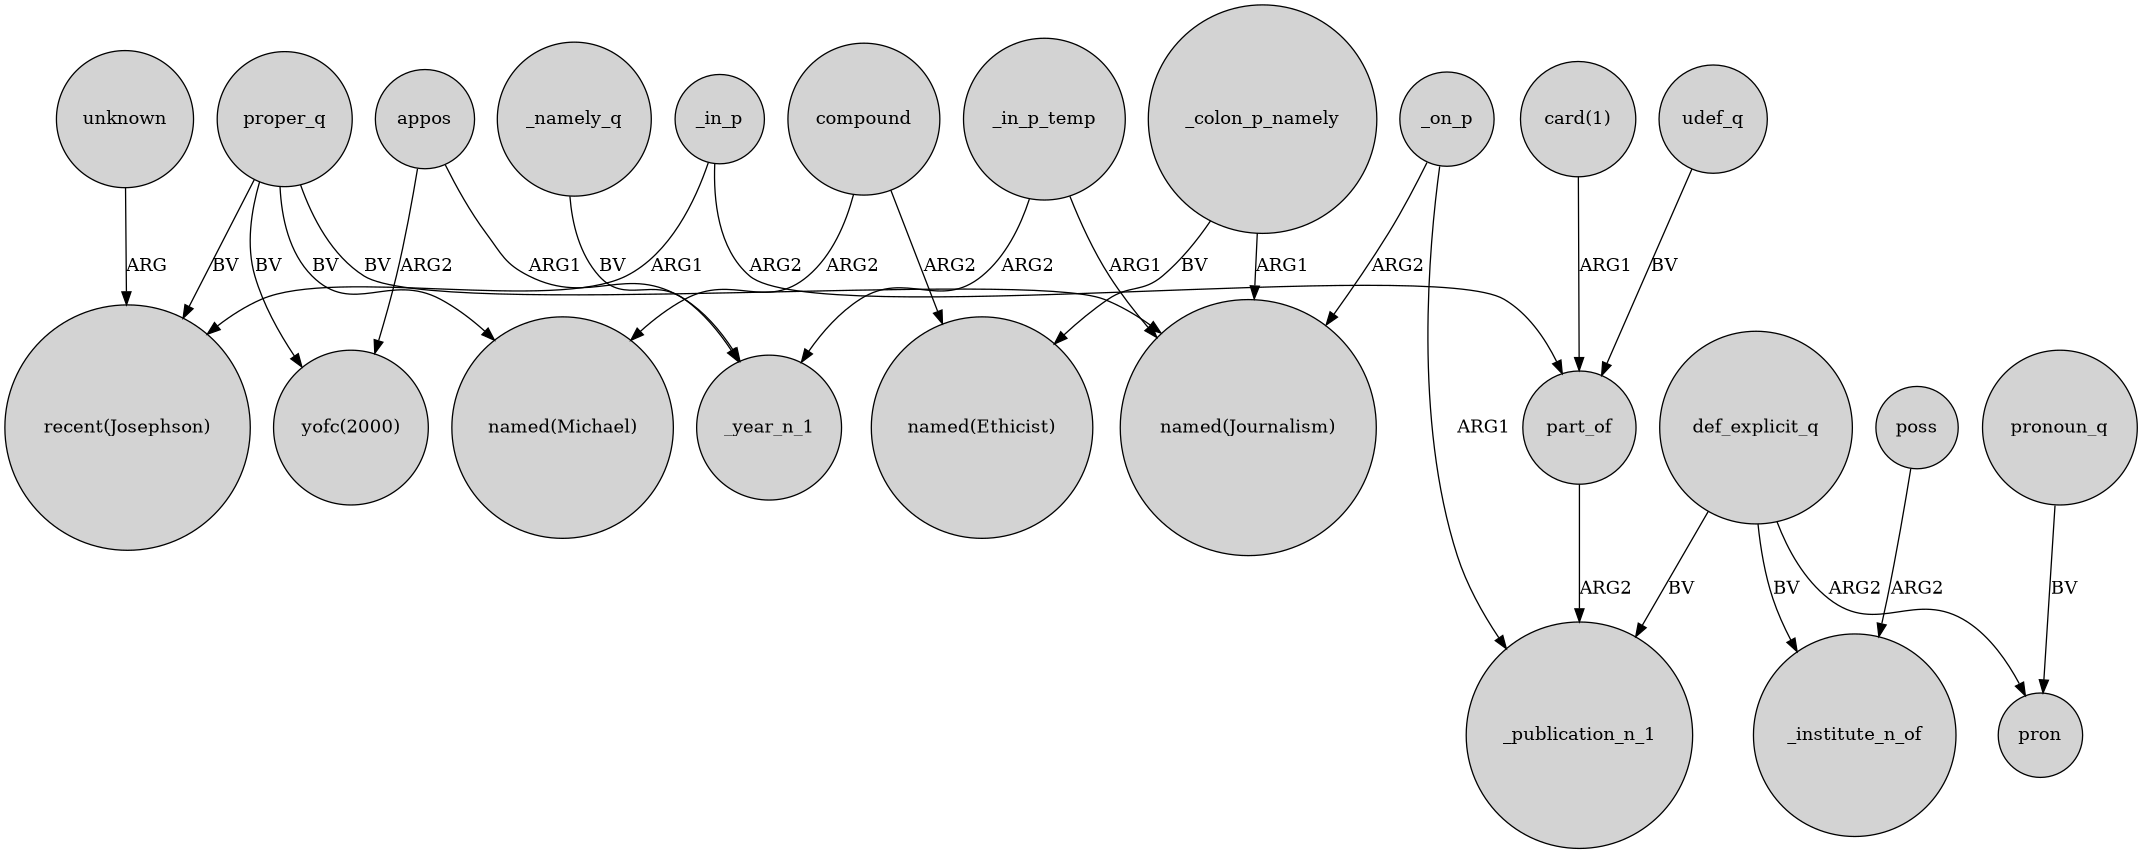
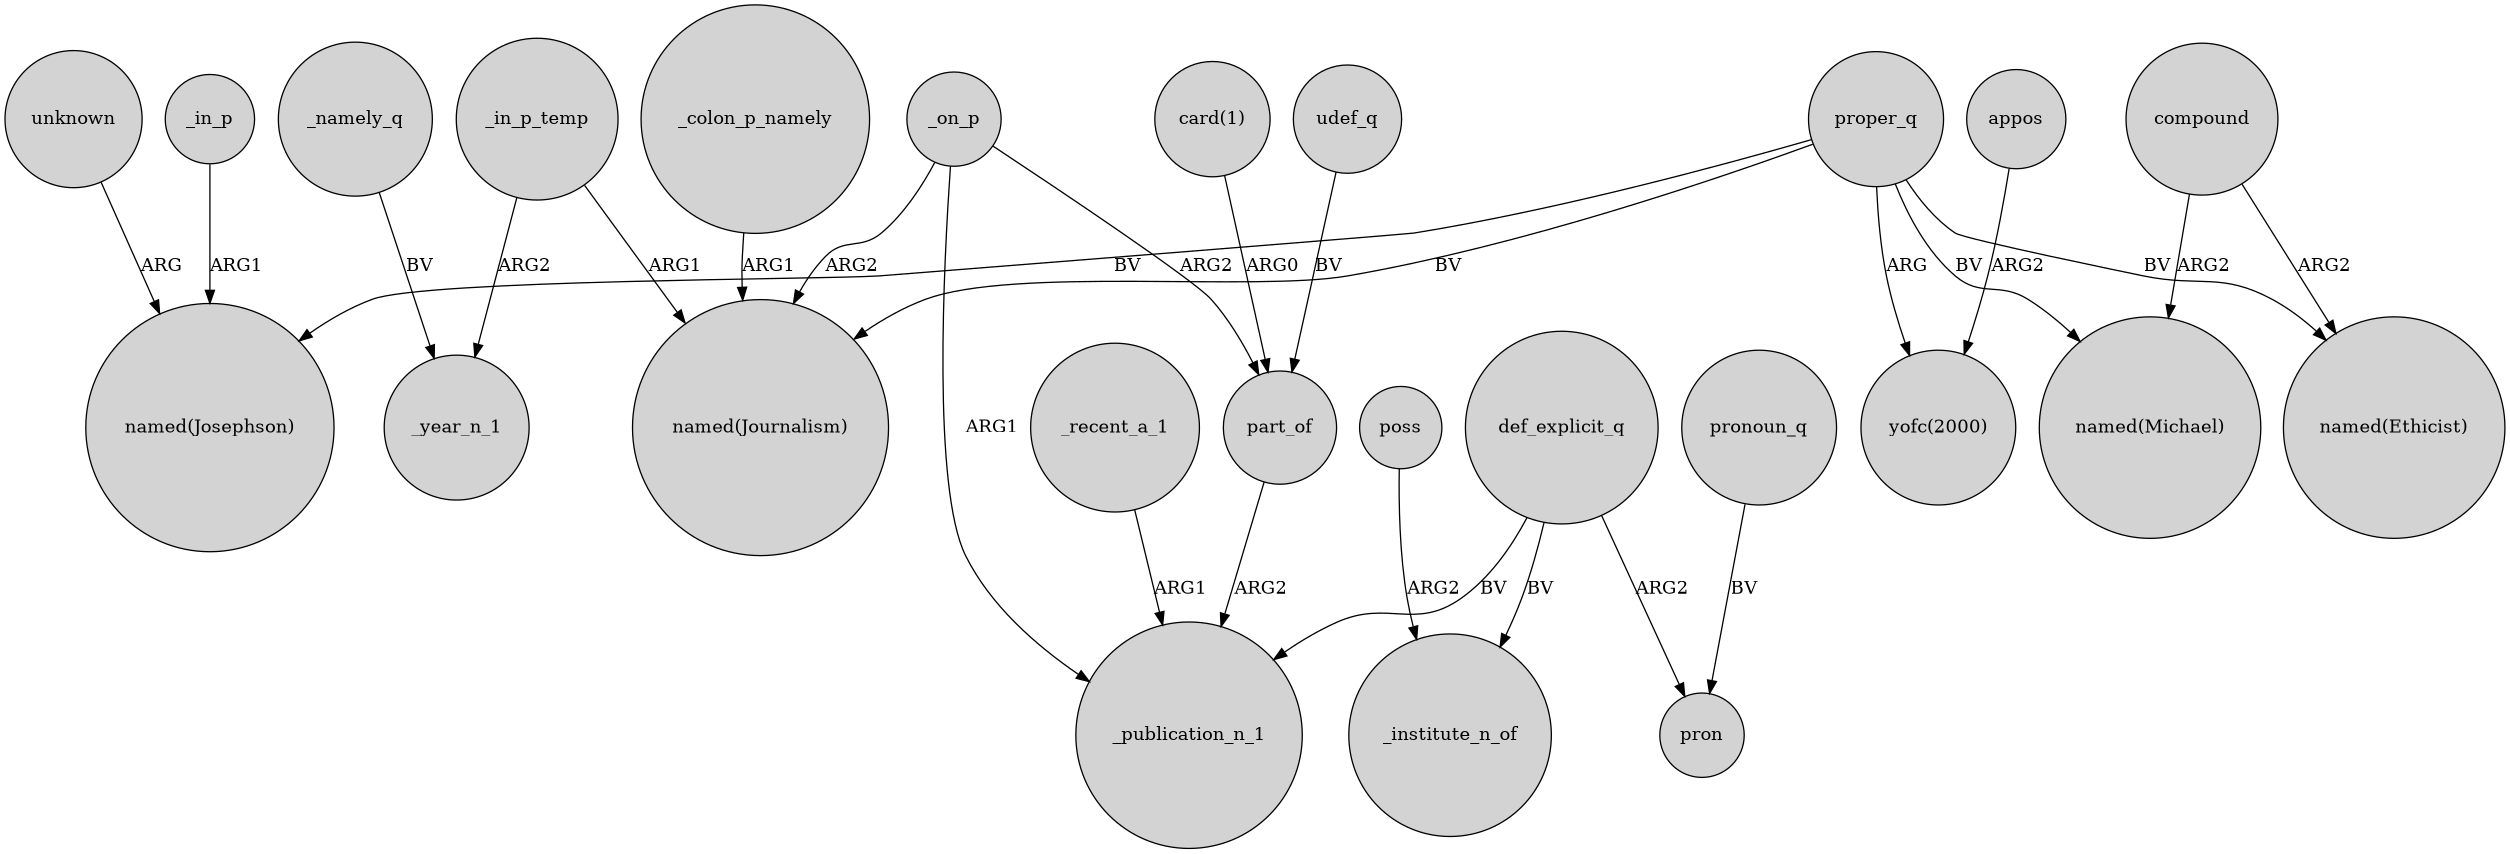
(268, 266) -> (1907, 266)
(1606, 266) -> (1273, 266)
(545, 282) -> none
(1152, 283) -> (2105, 268)
(1155, 291) -> (1135, 242)
(128, 428) -> (210, 428)
none -> (1115, 428)
